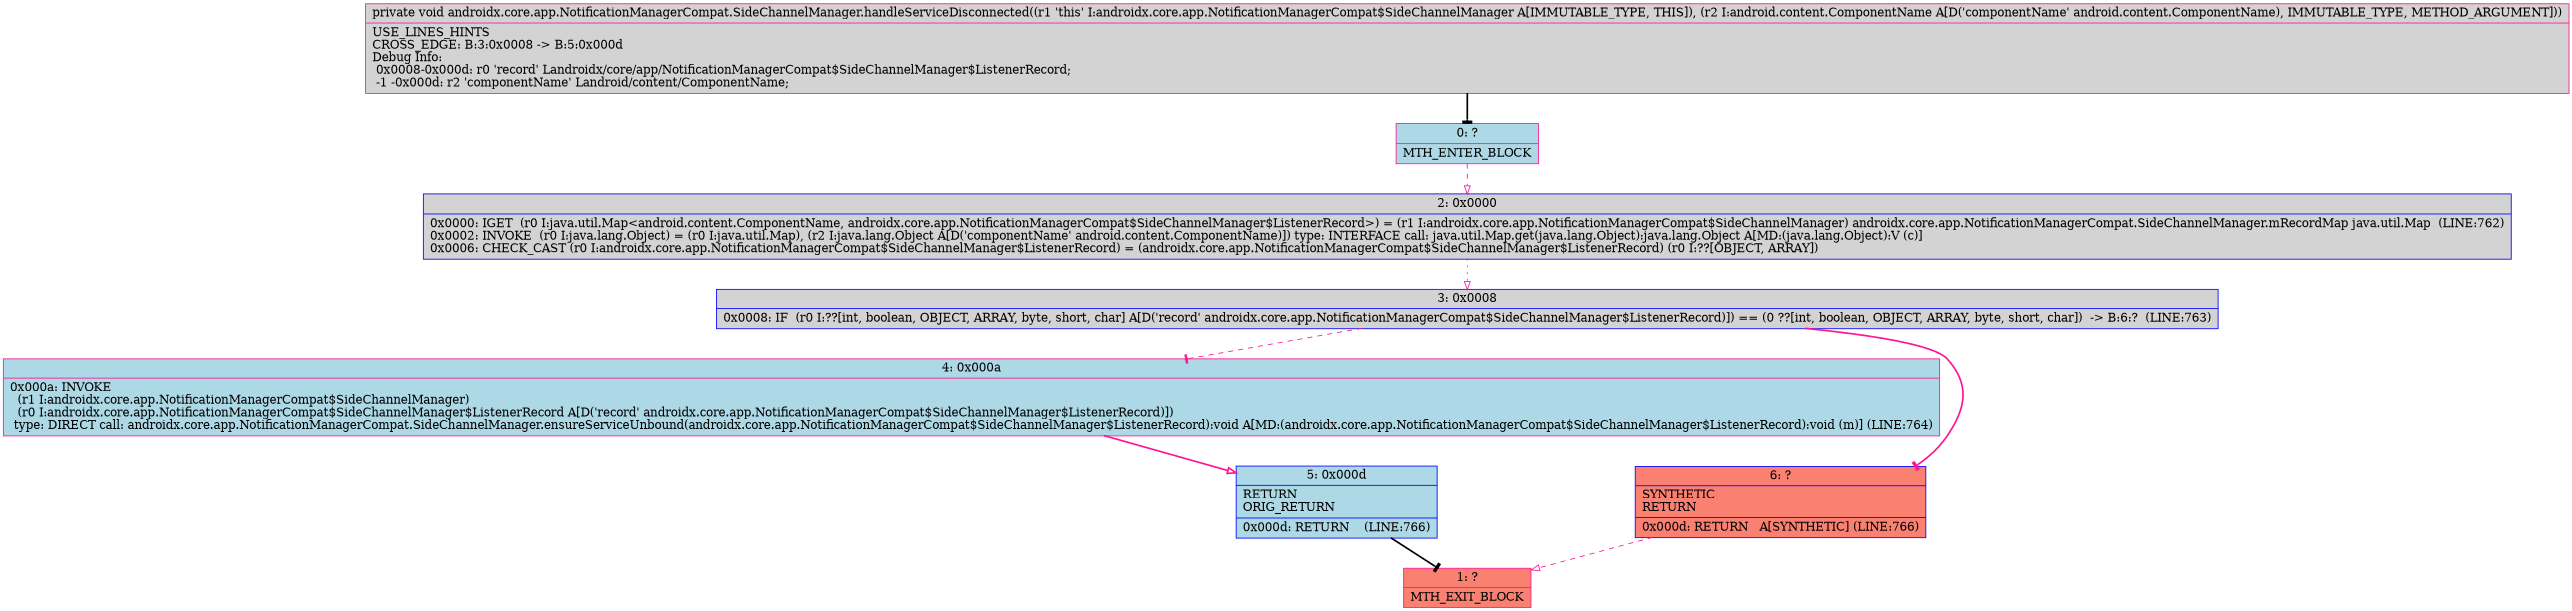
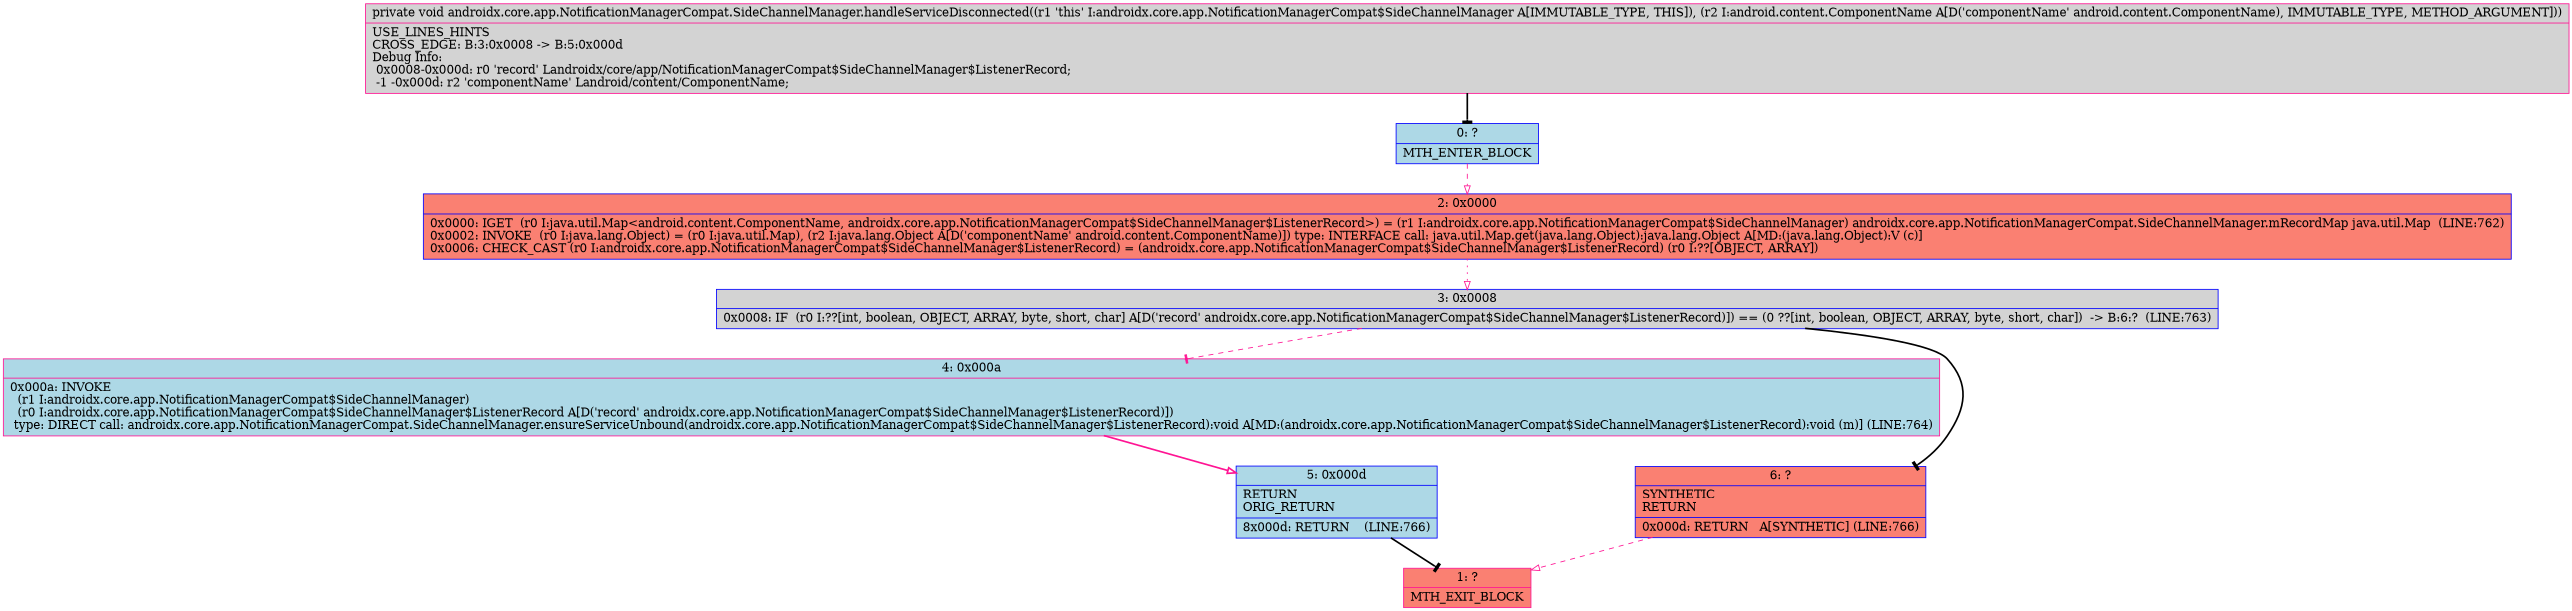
(1467, 144) -> (1467, 144)
(1467, 227) -> (1467, 227)
(1939, 353) -> (1939, 353)
(1337, 528) -> (1337, 528)
